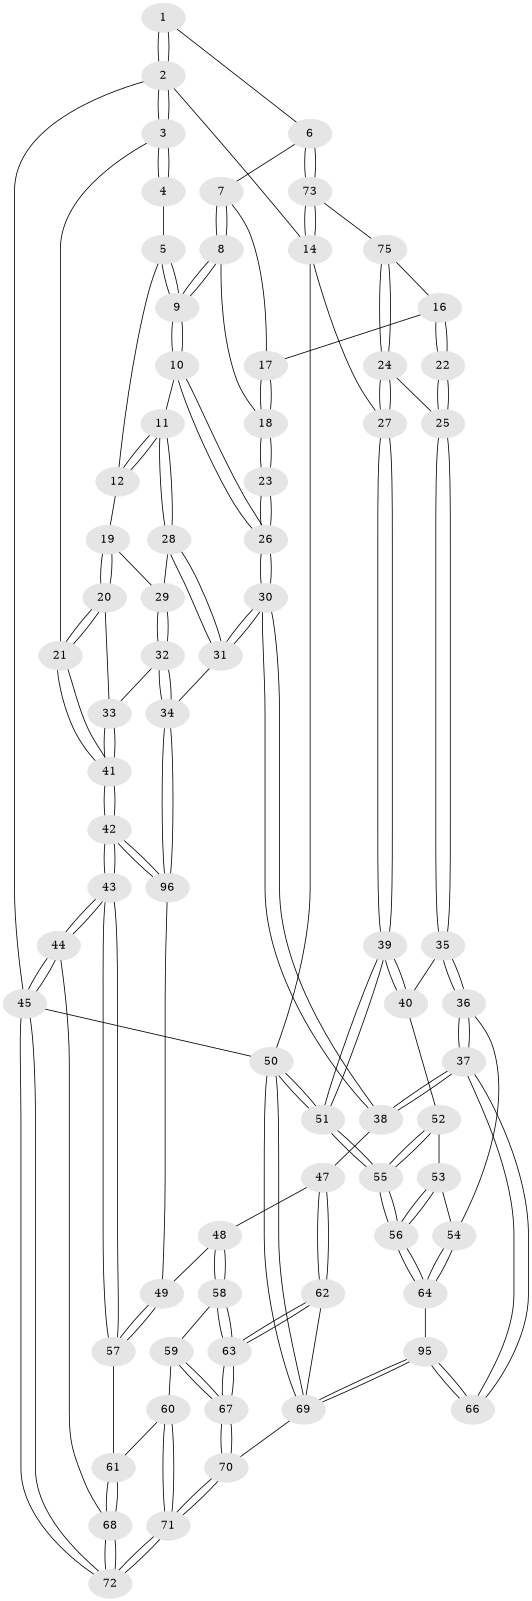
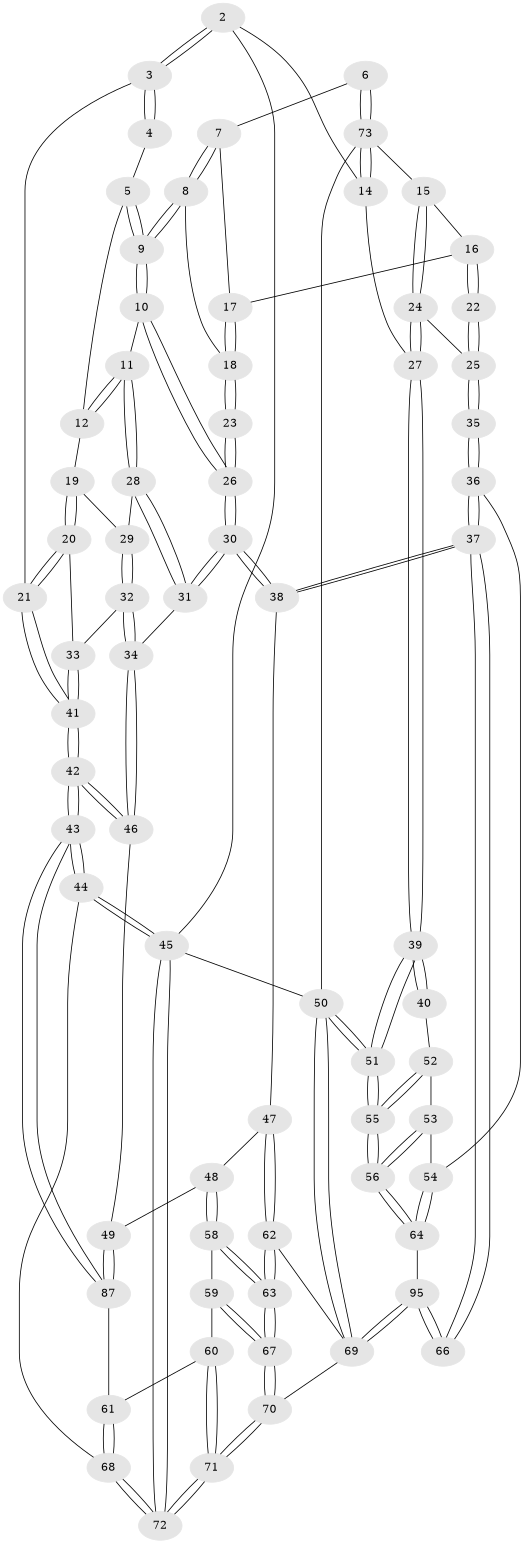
(164, 18) -> none
(385, 250) -> (424, 192)
(310, 658) -> (321, 564)
(168, 888) -> (131, 830)
(425, 975) -> none
(114, 1352) -> (109, 1294)
